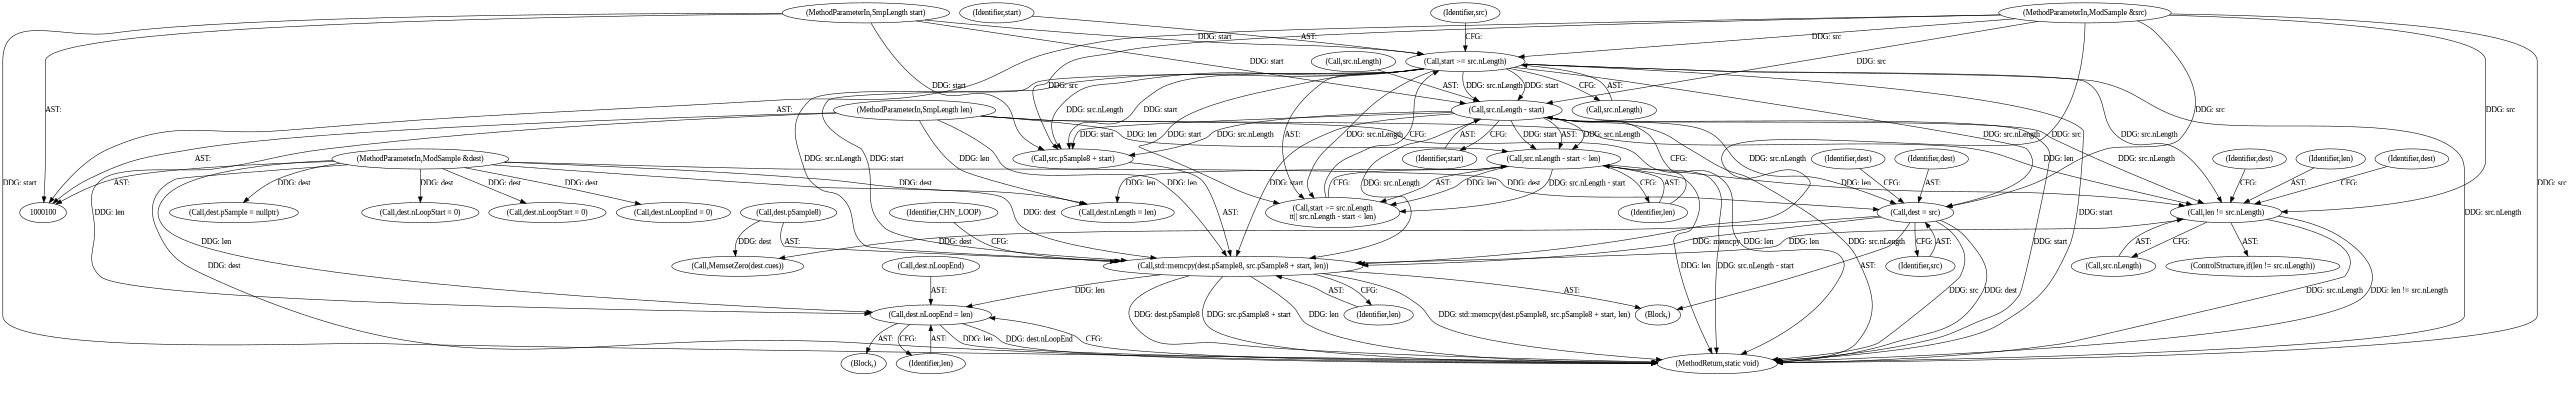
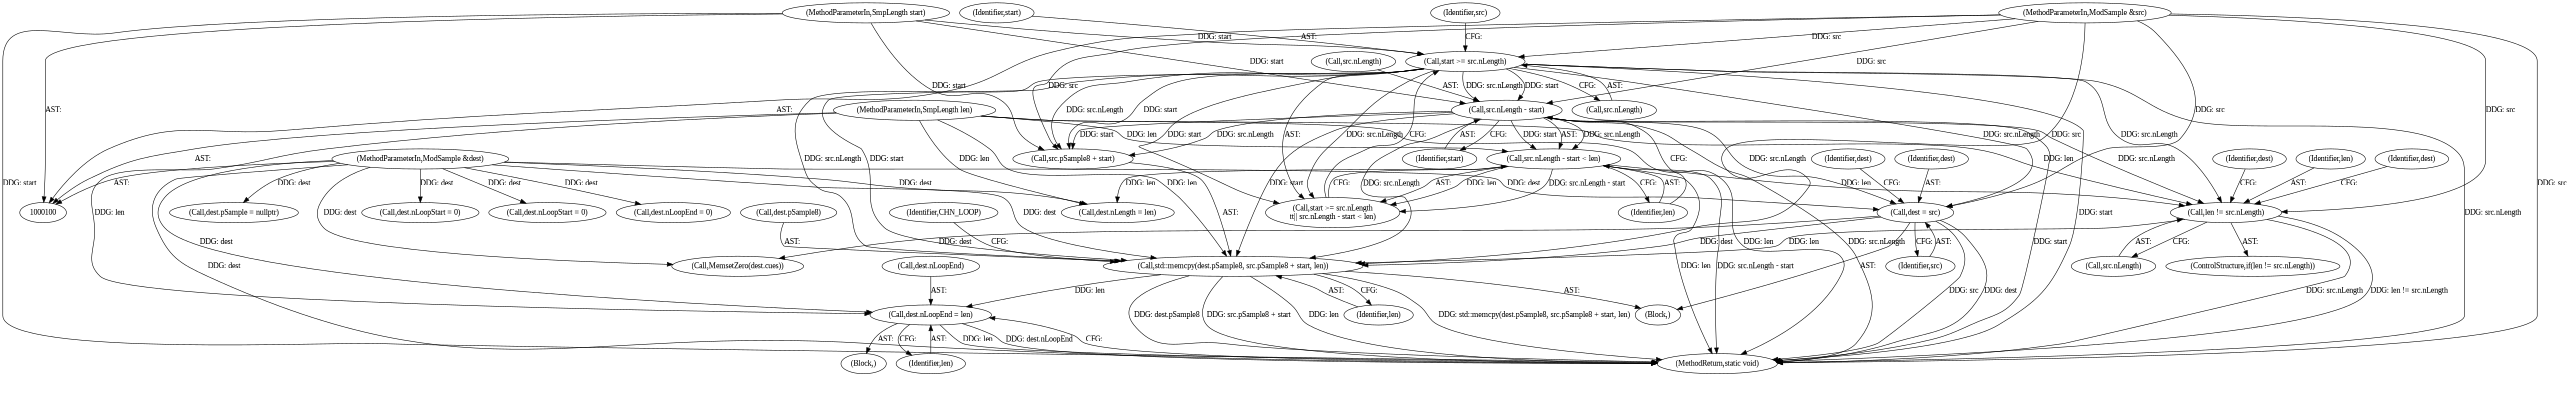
(743, 232) -> (449, 253)
(216, 242) -> (216, 242)
(1716, 242) -> (1716, 242)
